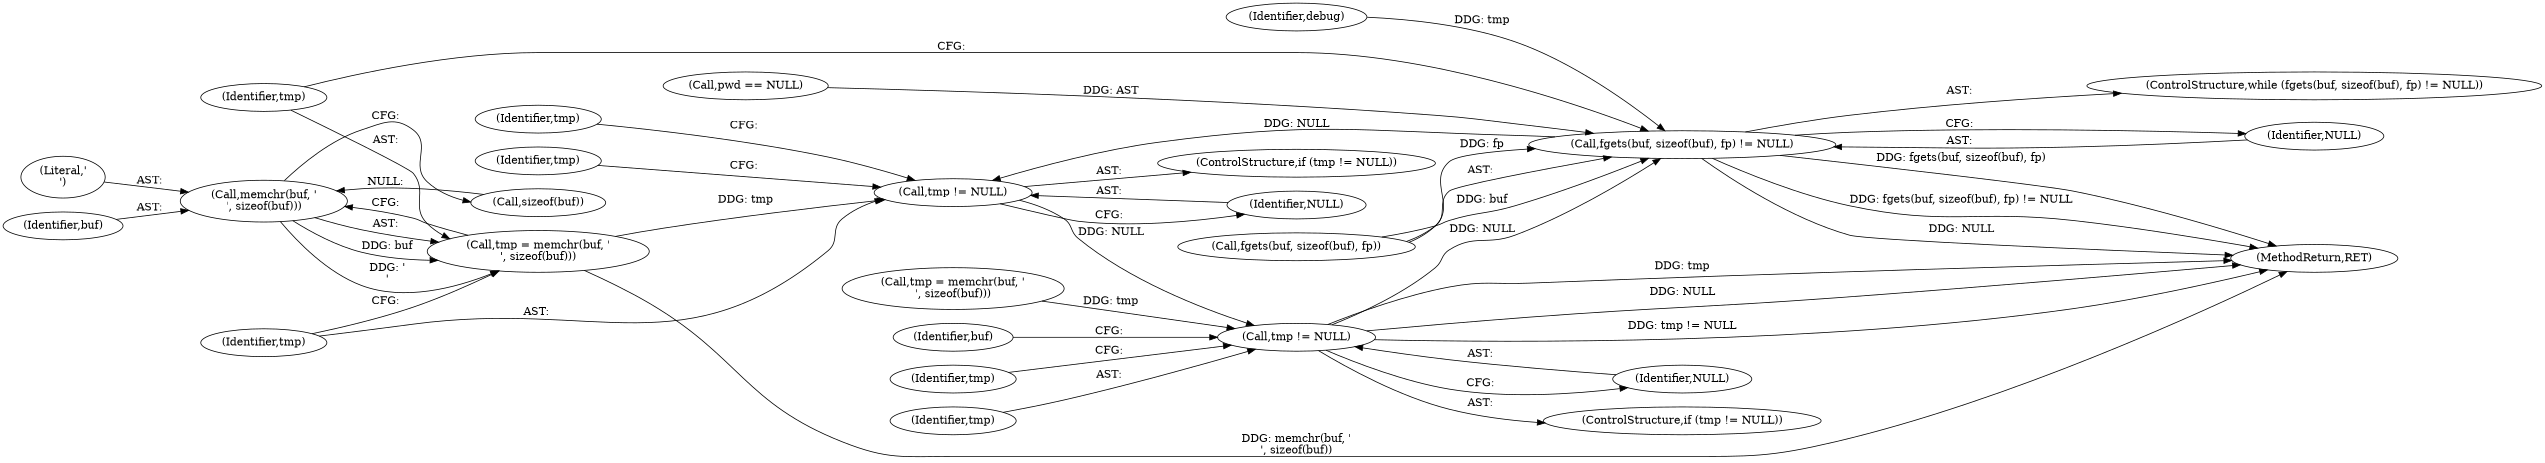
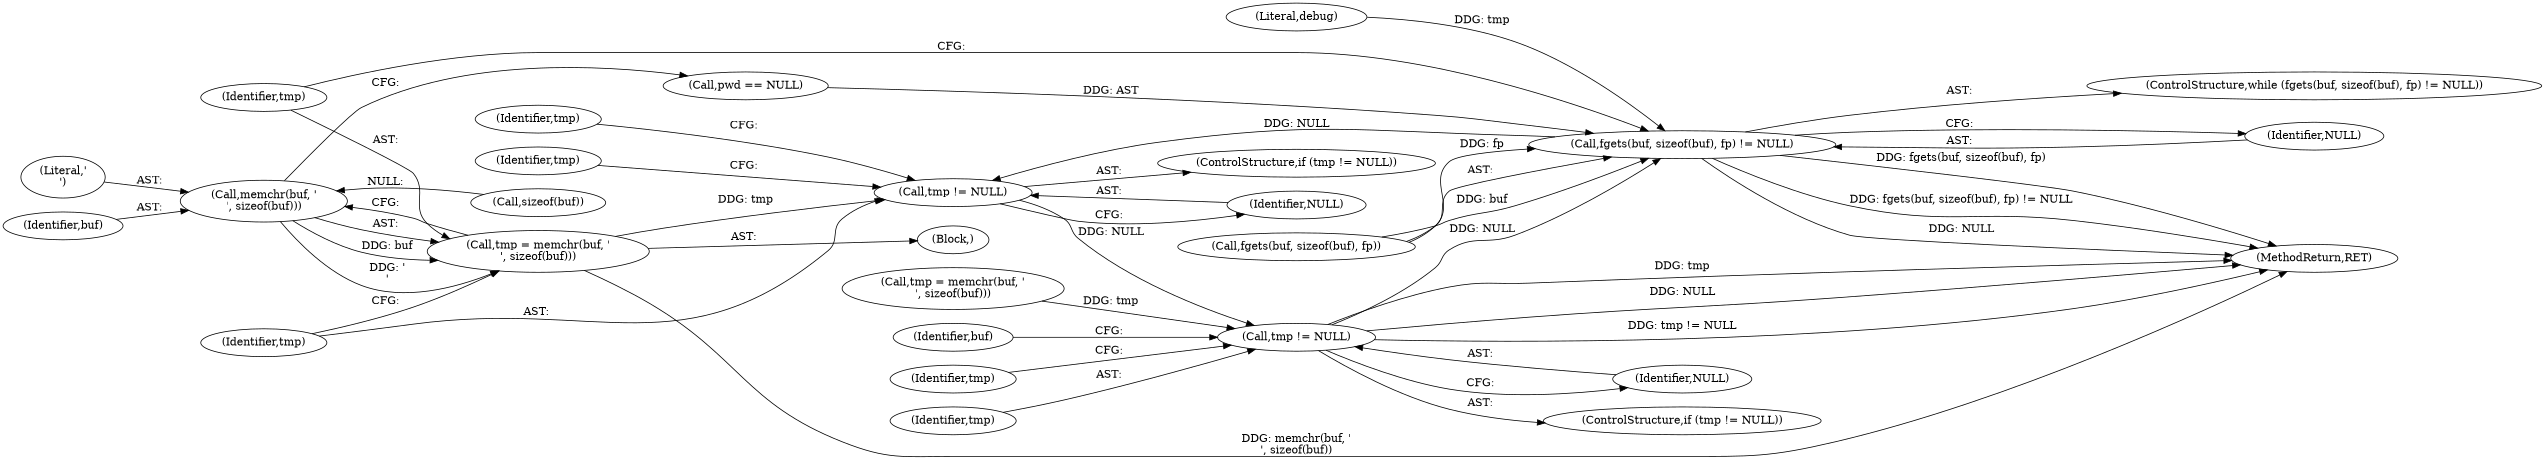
(1297, 17) -> (1297, 17)
(390, 122) -> (465, 76)
none -> (953, 240)
